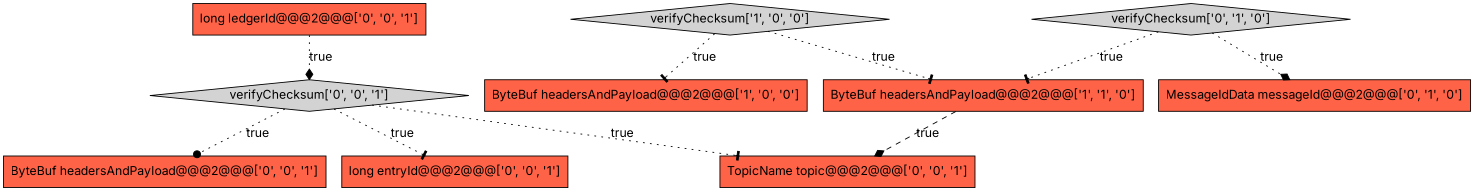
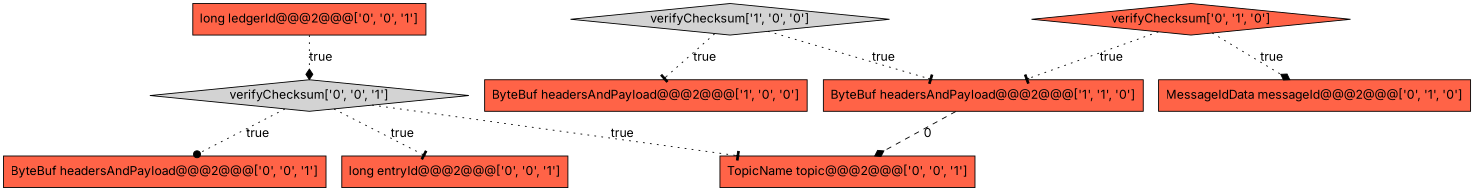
(1191, 19) -> (1191, 19)
(928, 134) -> (928, 134)
